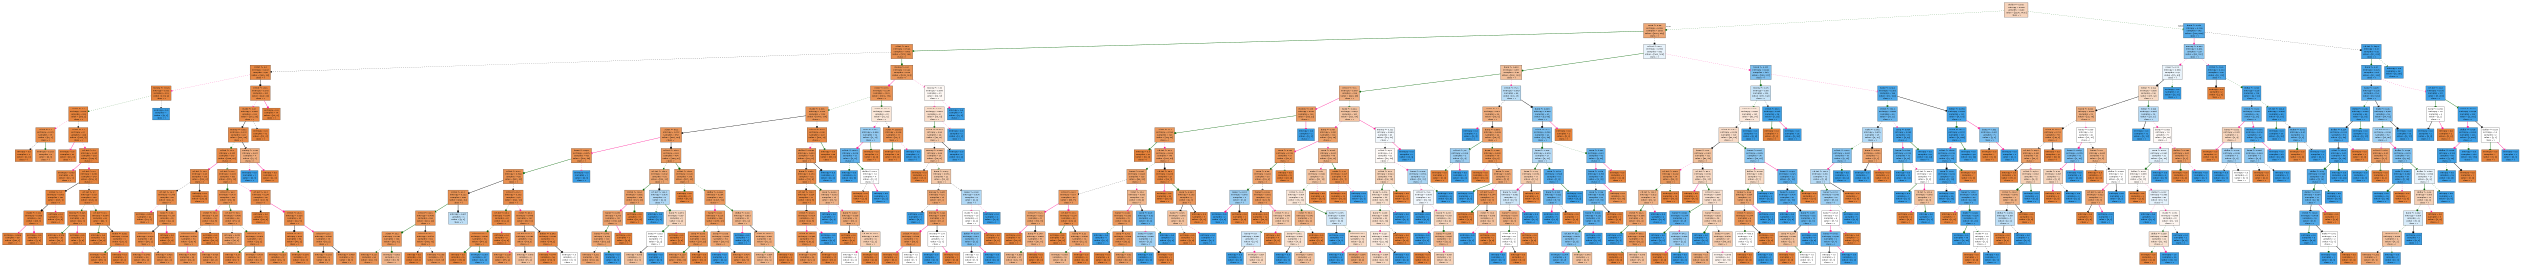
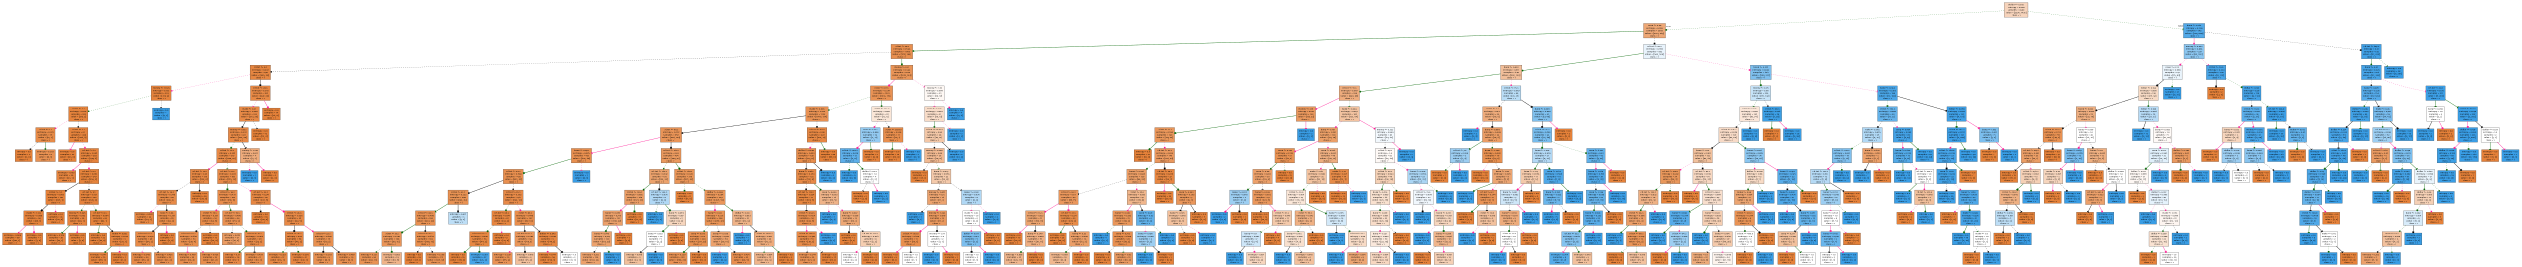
(1618, 197) -> (1618, 197)
(2169, 258) -> (2169, 258)
